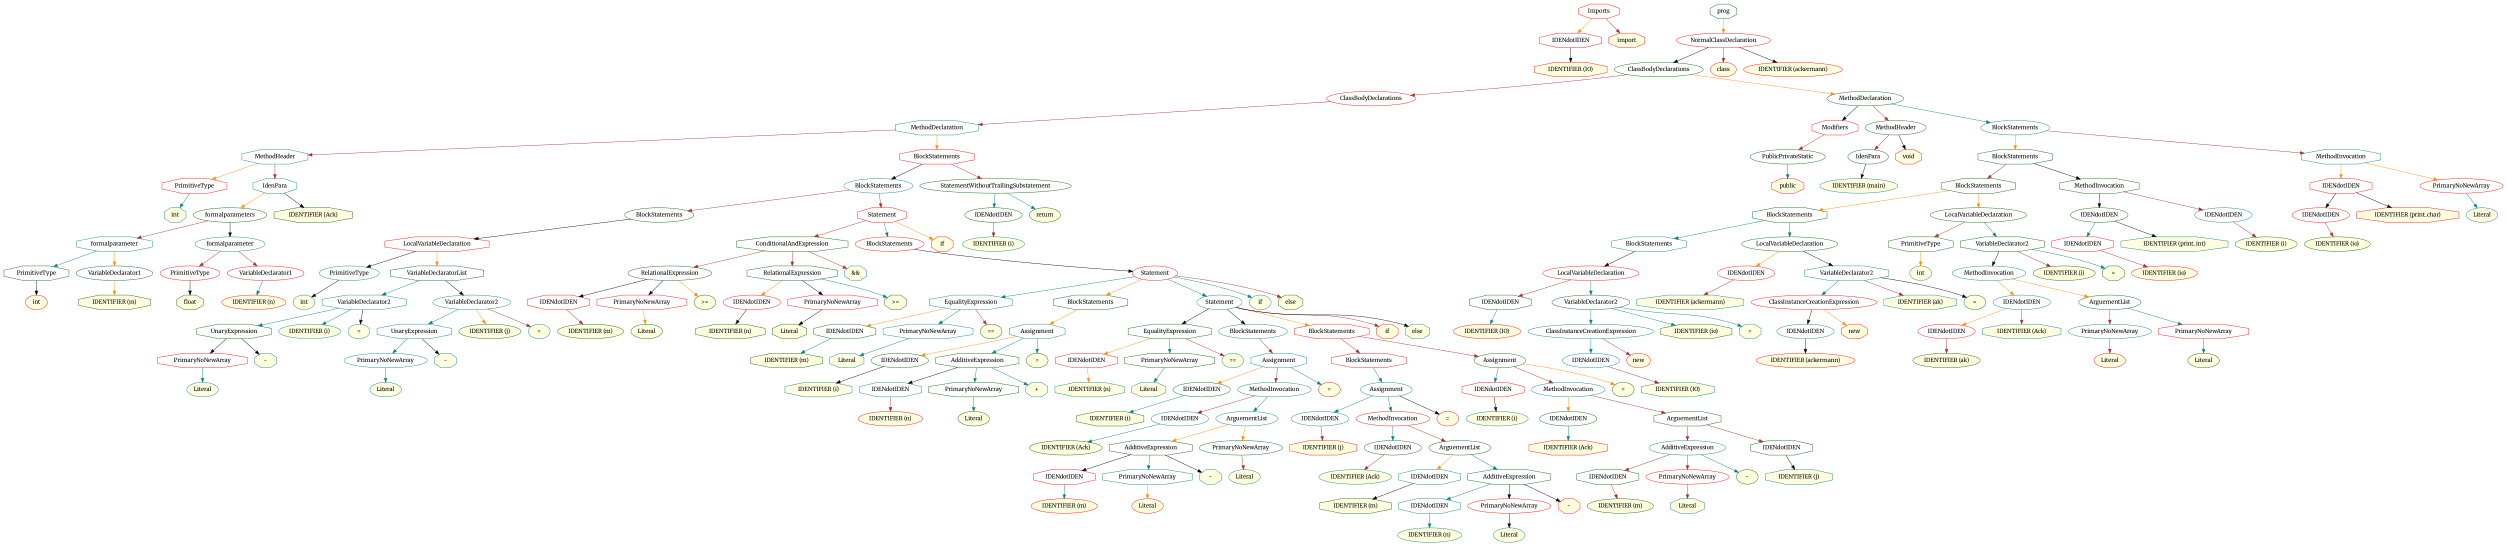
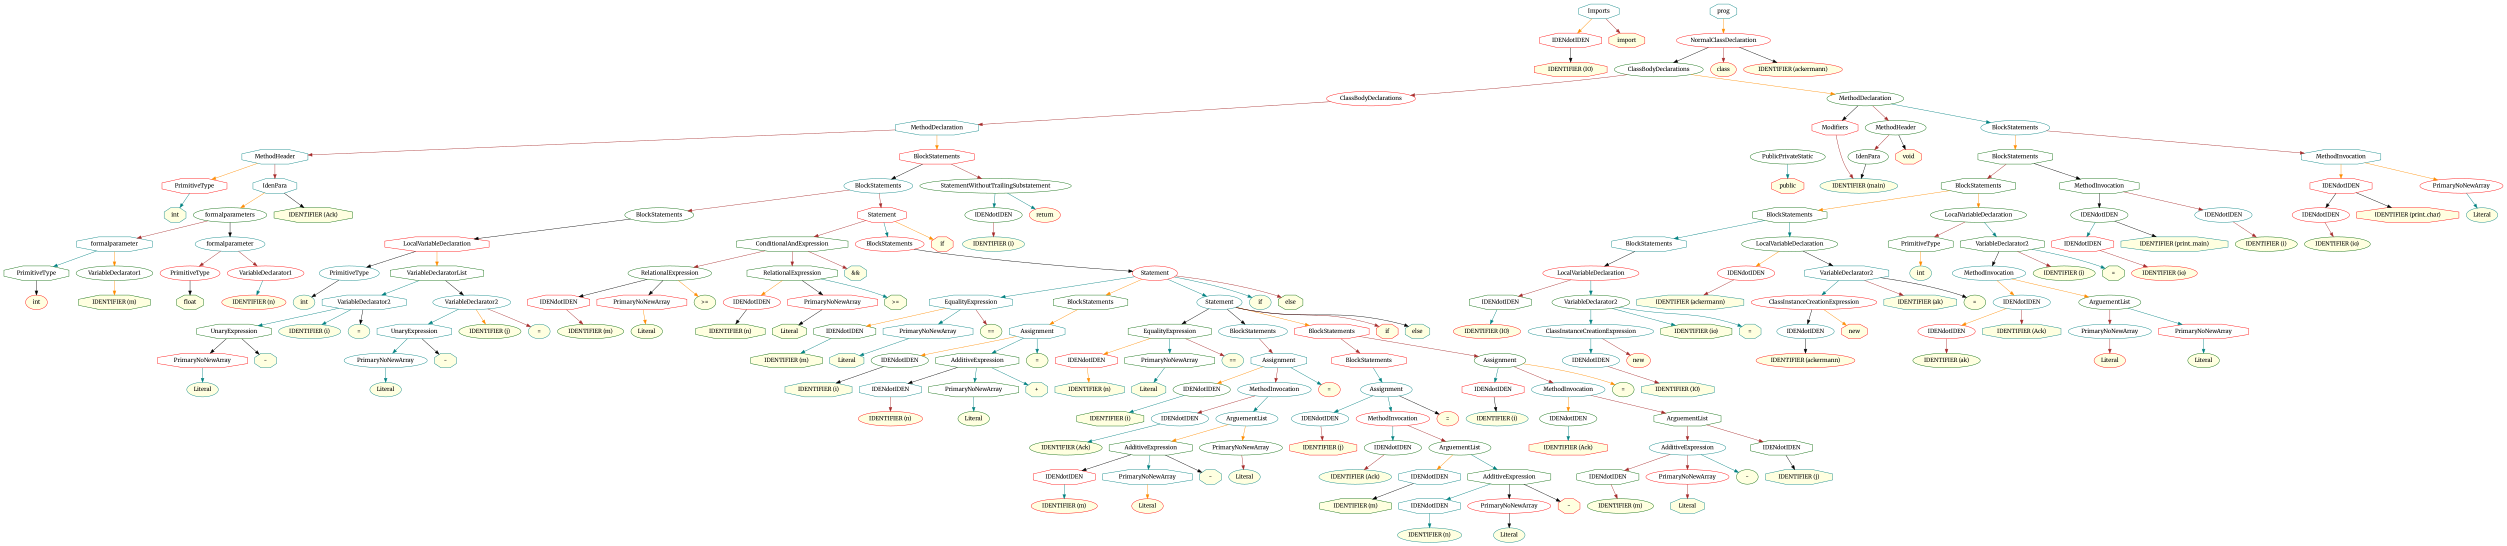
(1599, 11) -> (1599, 11)
(1723, 11) -> (1723, 11)
(1813, 141) -> (1841, 156)
(1045, 215) -> (1045, 215)
(2174, 244) -> (2174, 244)
